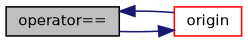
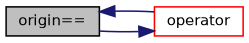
(63, 21) -> (53, 21)
(208, 21) -> (199, 21)
